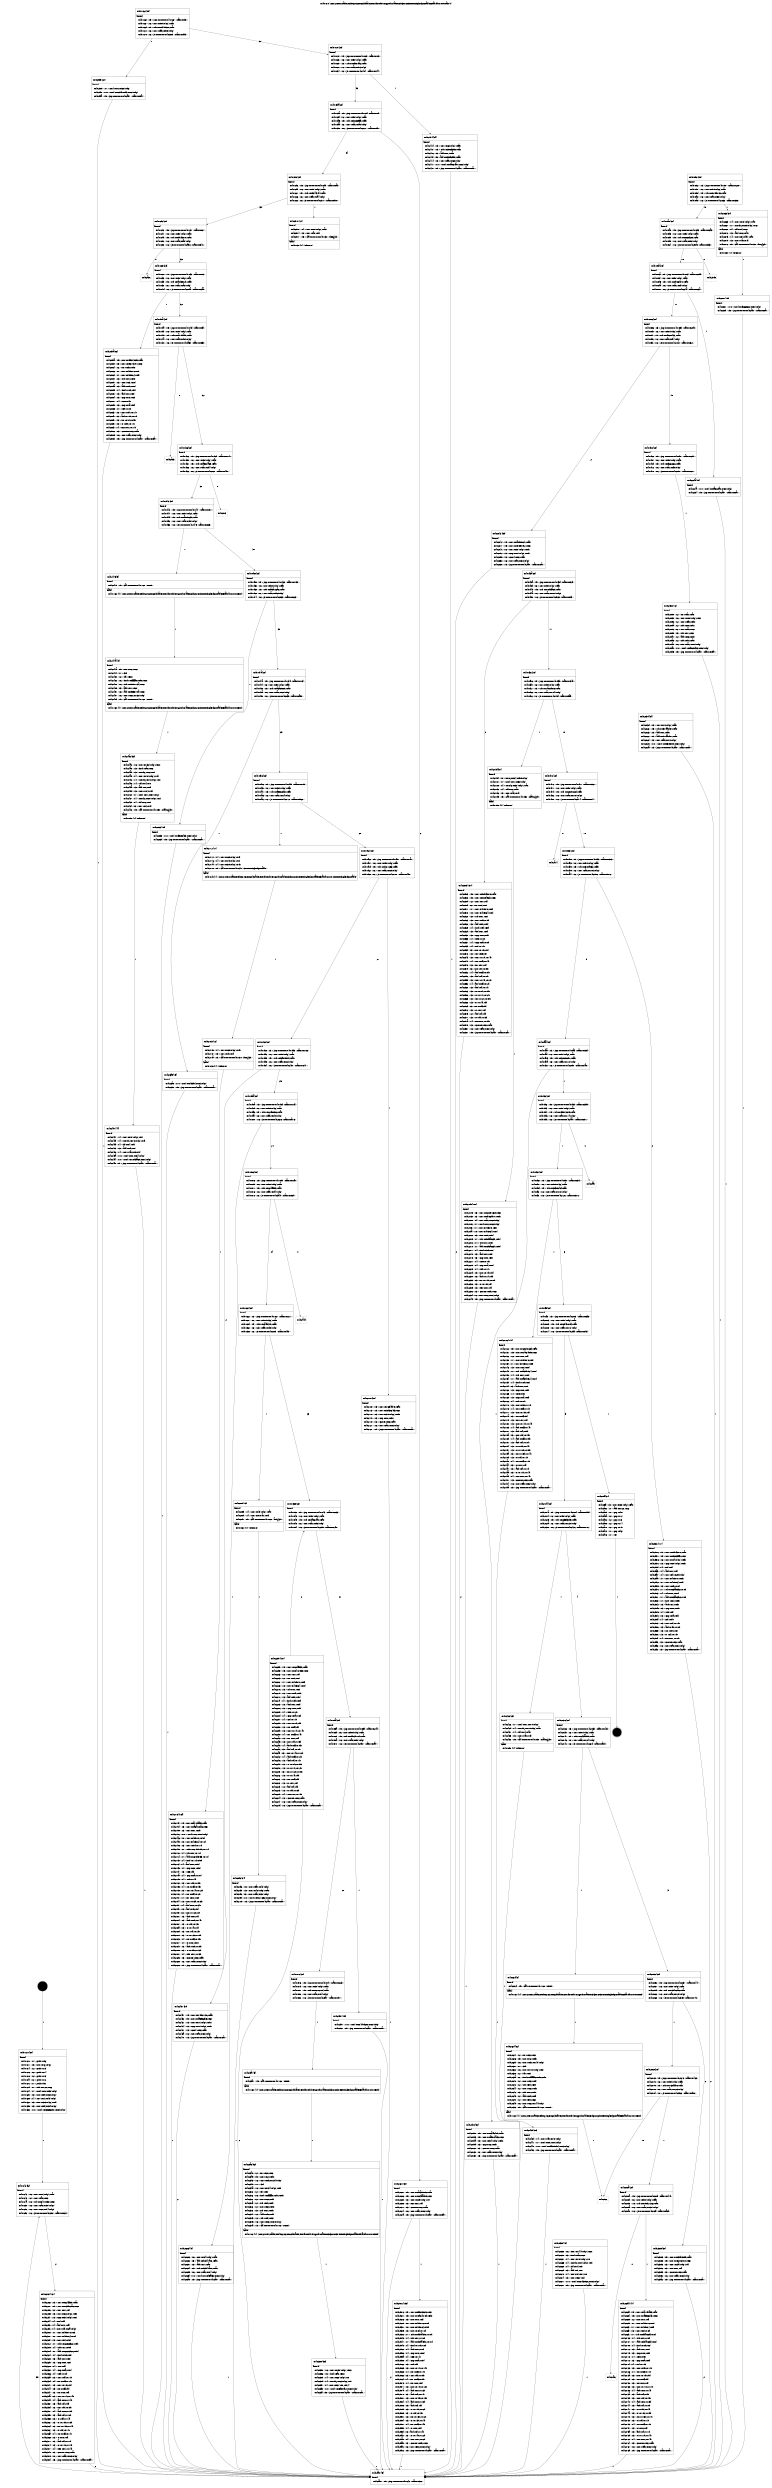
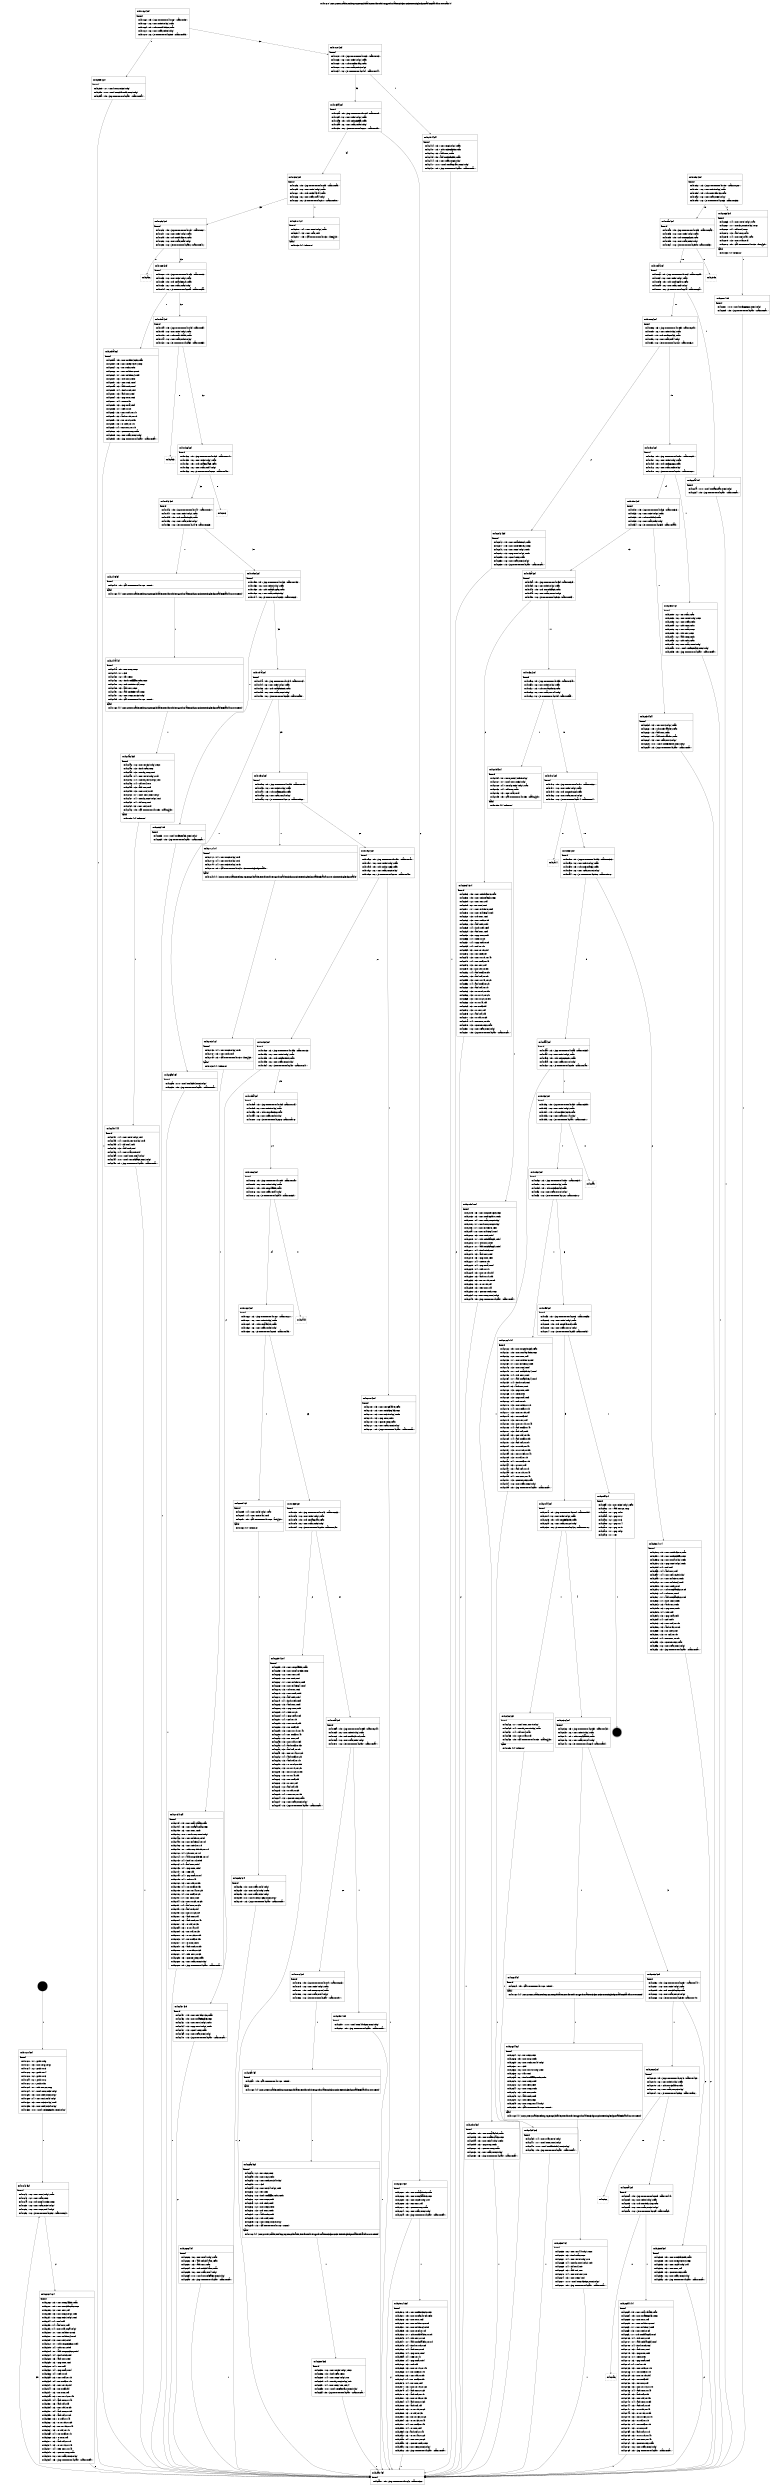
none -> (653, 513)
(292, 1593) -> (307, 1593)
(230, 1682) -> none
(592, 2157) -> (580, 2179)
